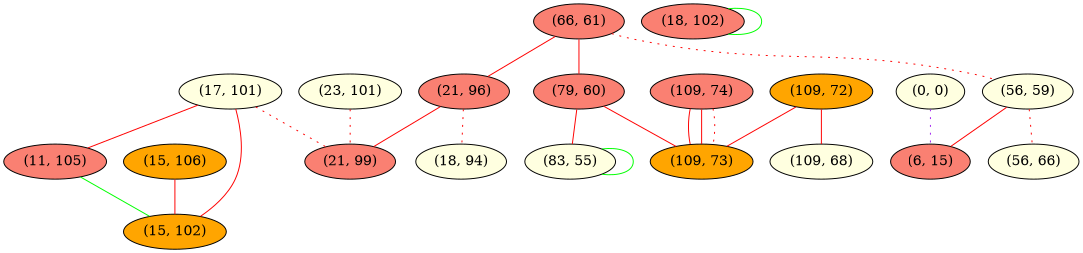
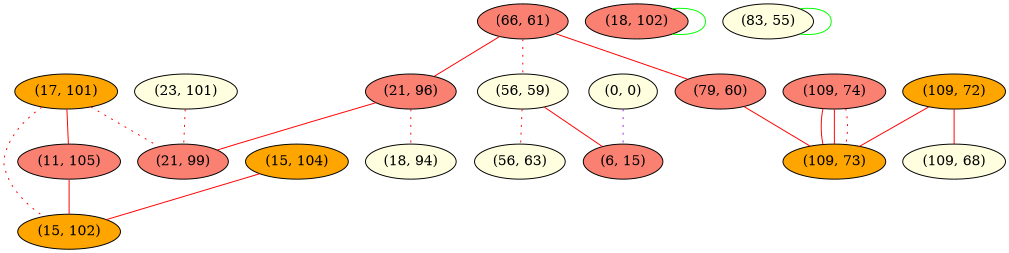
(230, 92) -> (66, 92)
(575, 127) -> none
(175, 162) -> (297, 162)
(1034, 162) -> (520, 162)
(239, 170) -> (4, 162)
(115, 197) -> (69, 197)
